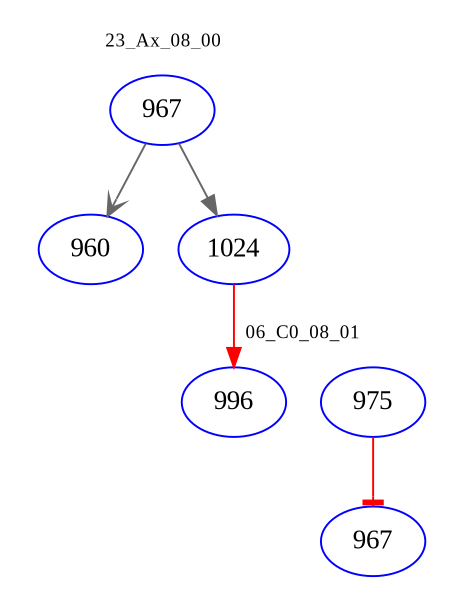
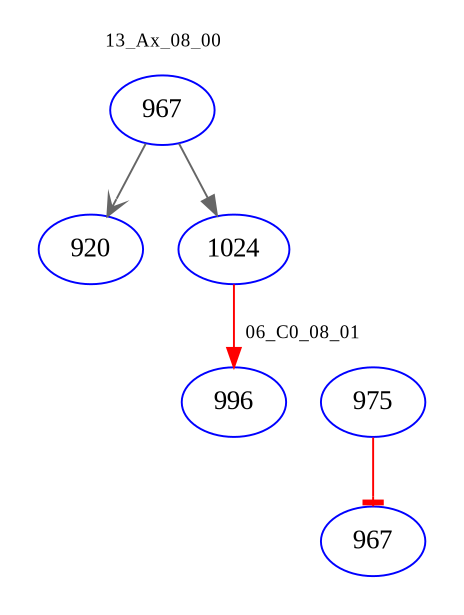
(164, 42) -> (164, 42)
(91, 249) -> (91, 249)
